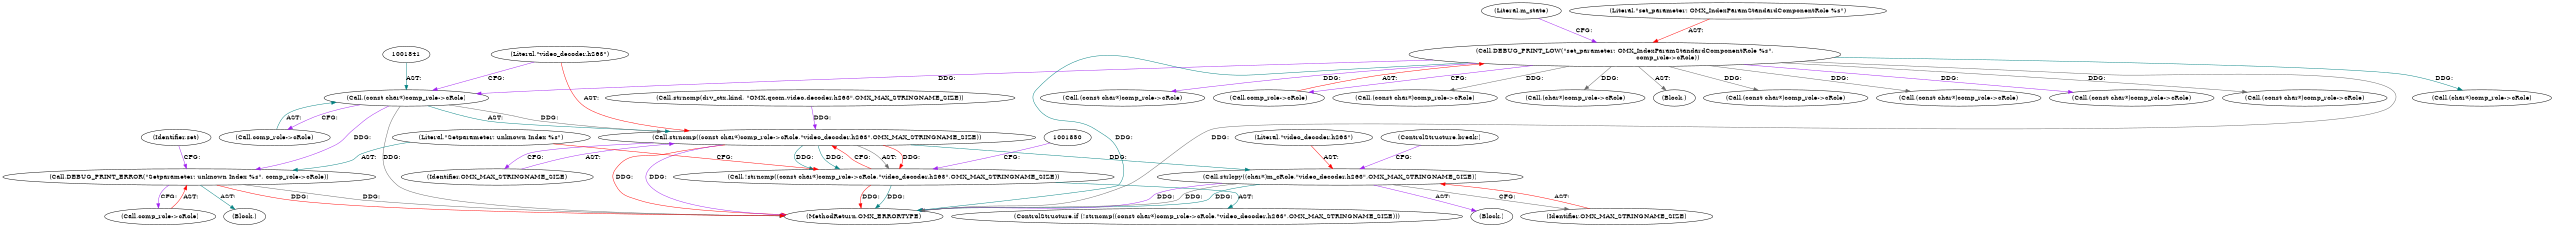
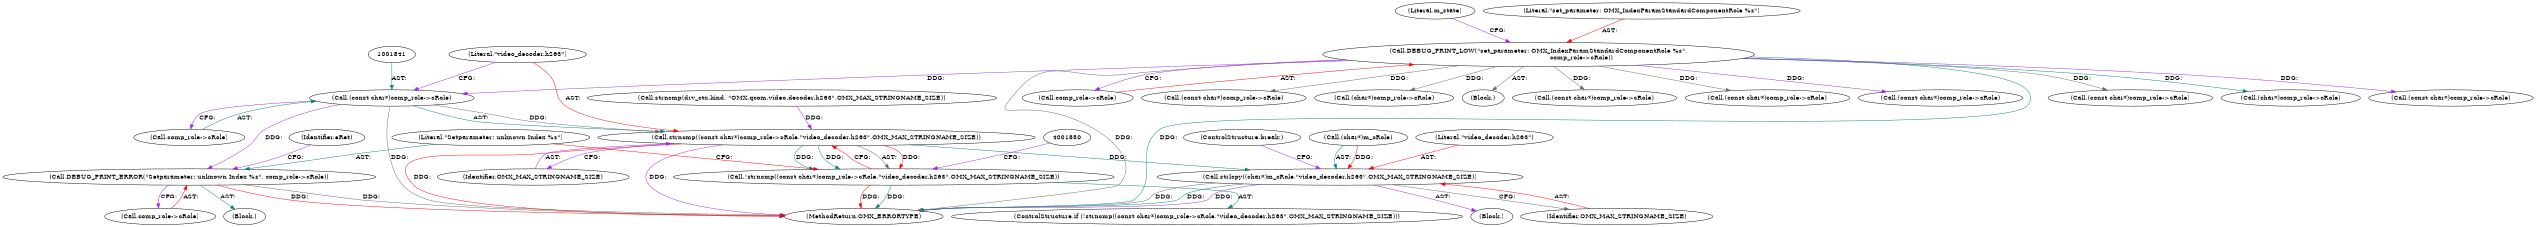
(176, 137) -> (327, 137)
(1068, 137) -> (1067, 137)
none -> (1358, 137)
